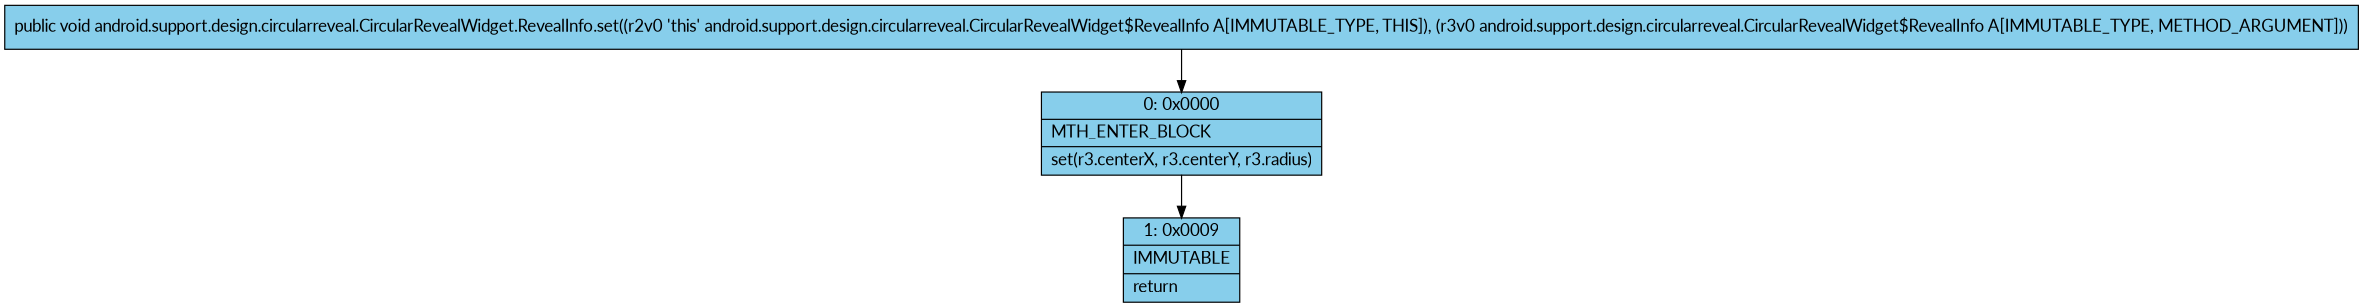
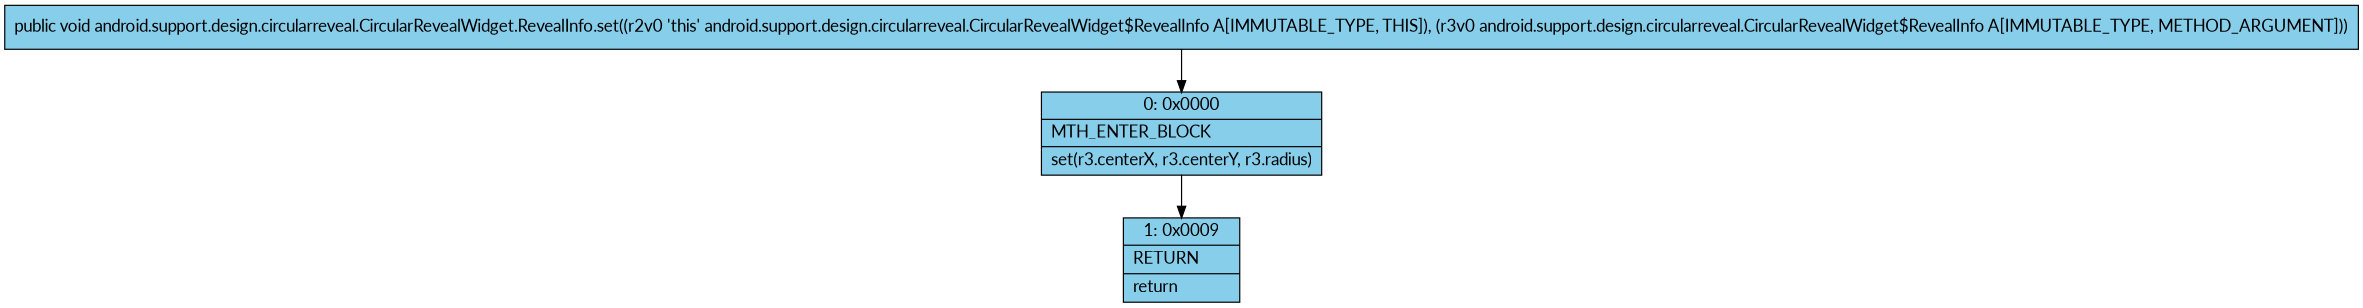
(1182, 259) -> (1166, 259)
